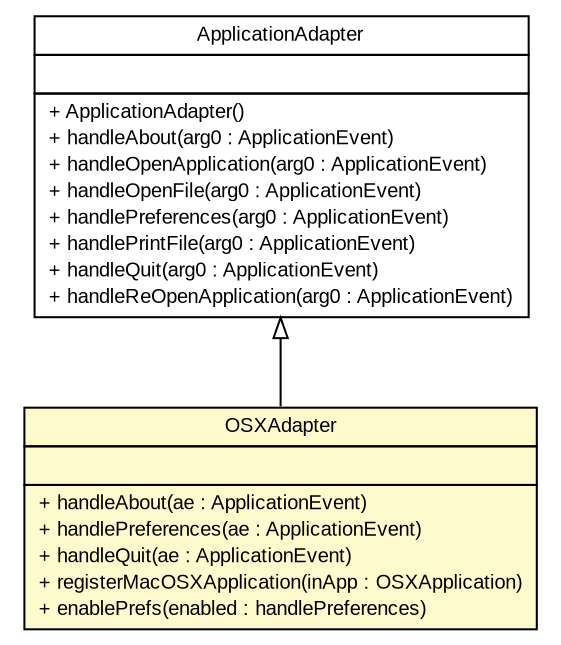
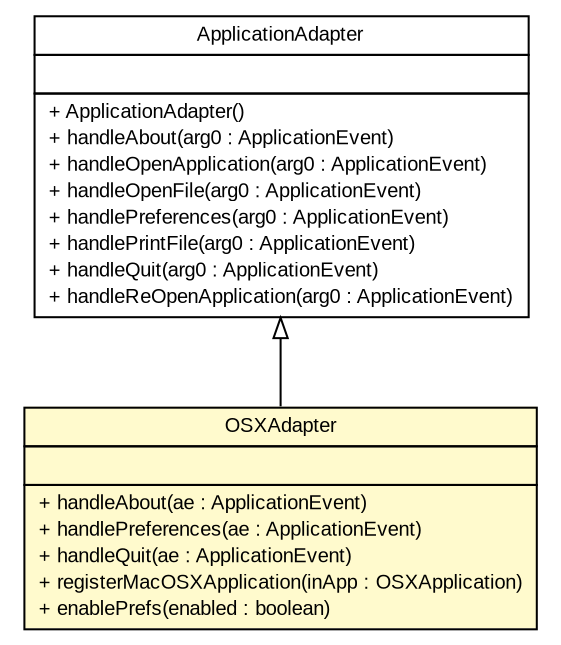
(233, 609) -> (185, 609)
